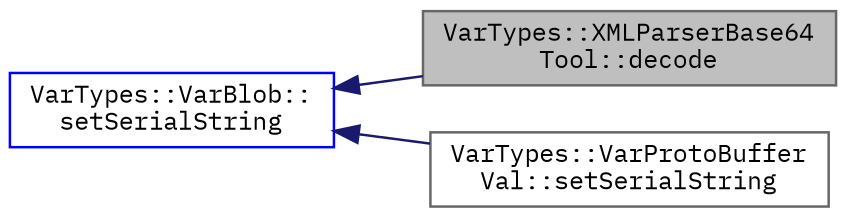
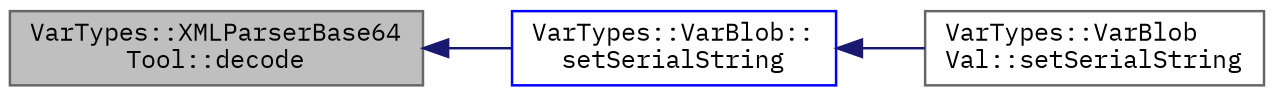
(391, 81) -> (480, 48)
(630, 169) -> (1095, 48)
